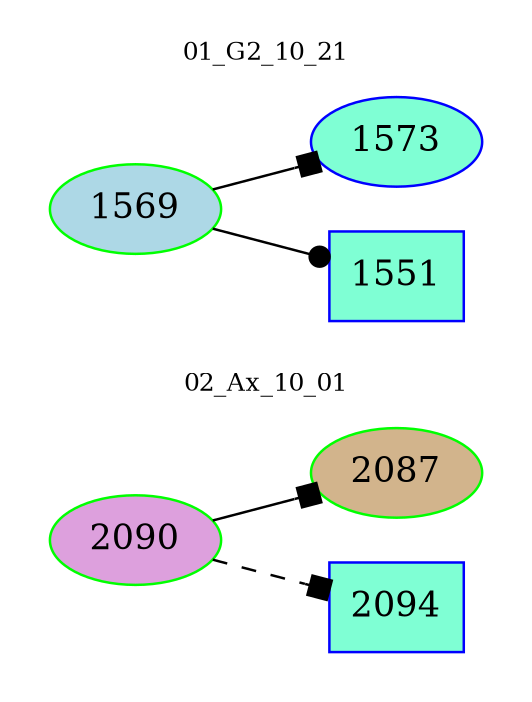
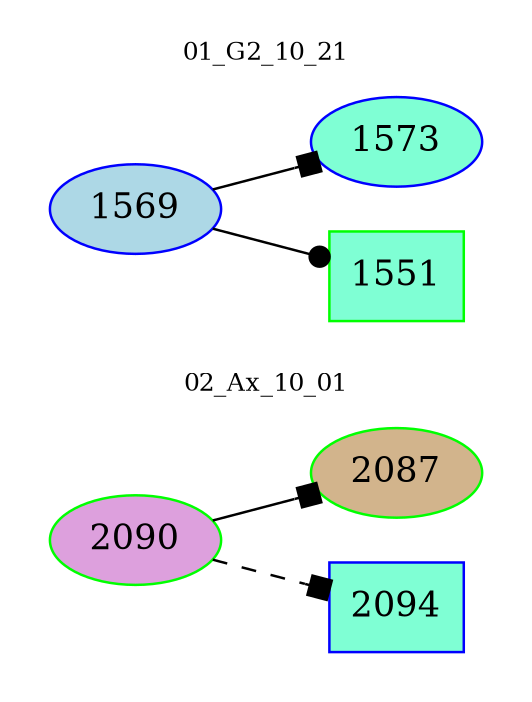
(136, 209) -> (136, 209)
(397, 276) -> (397, 276)
